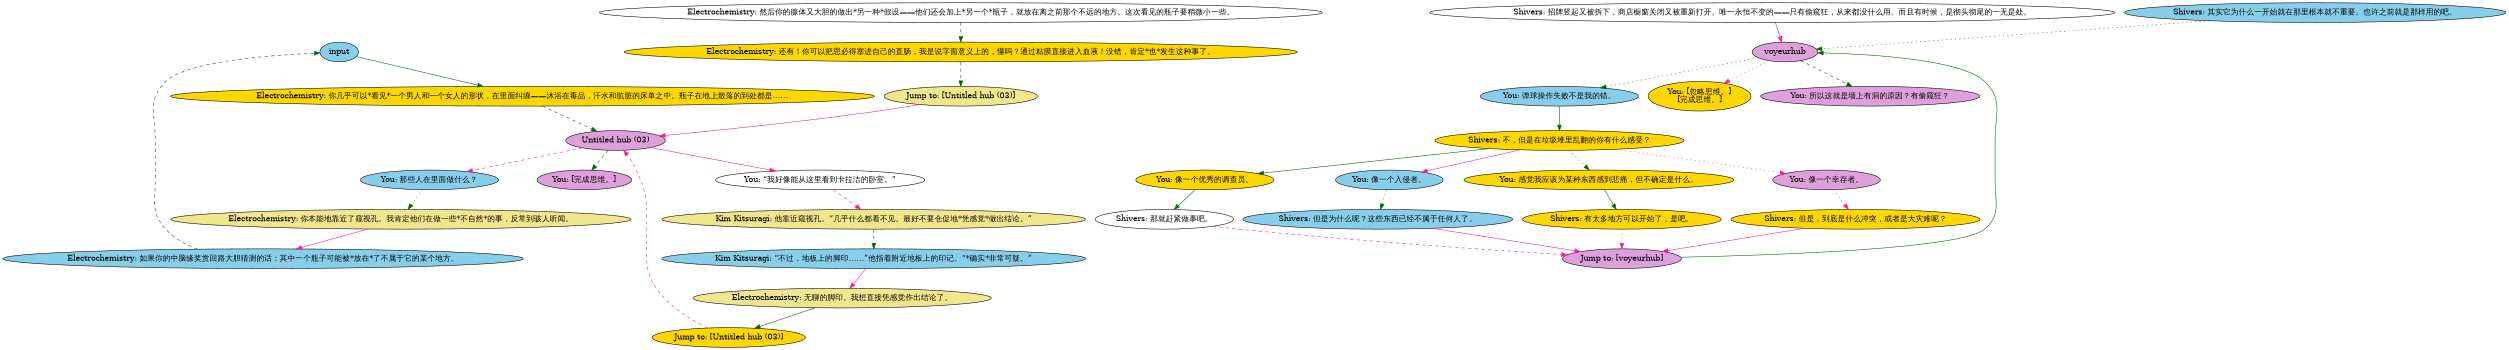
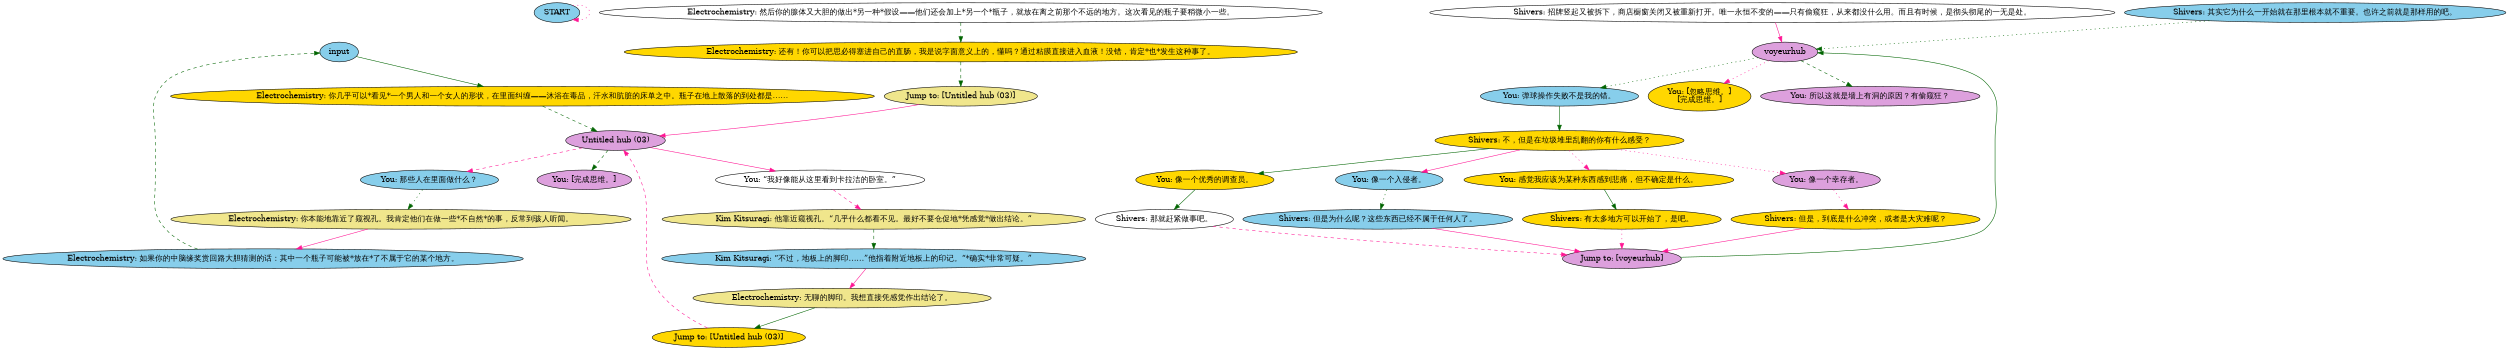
none -> (557, 13)
(1577, 158) -> (1577, 158)
